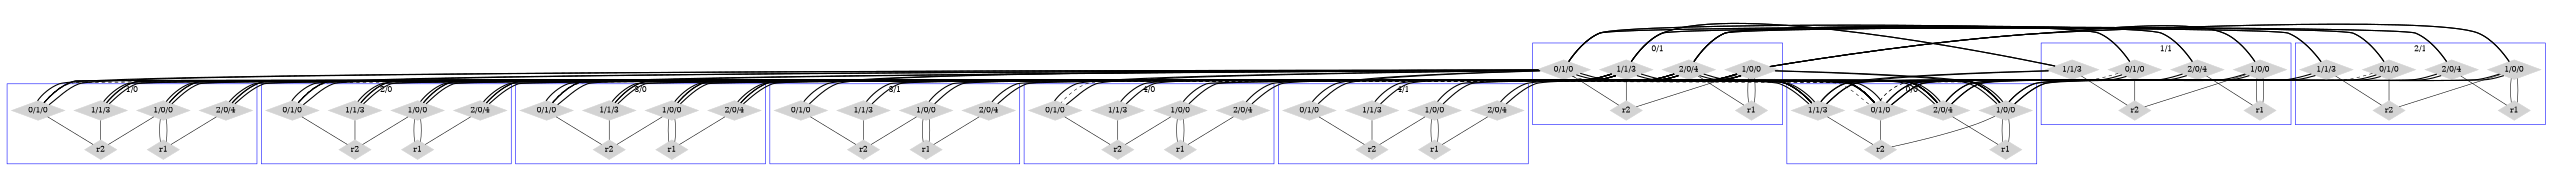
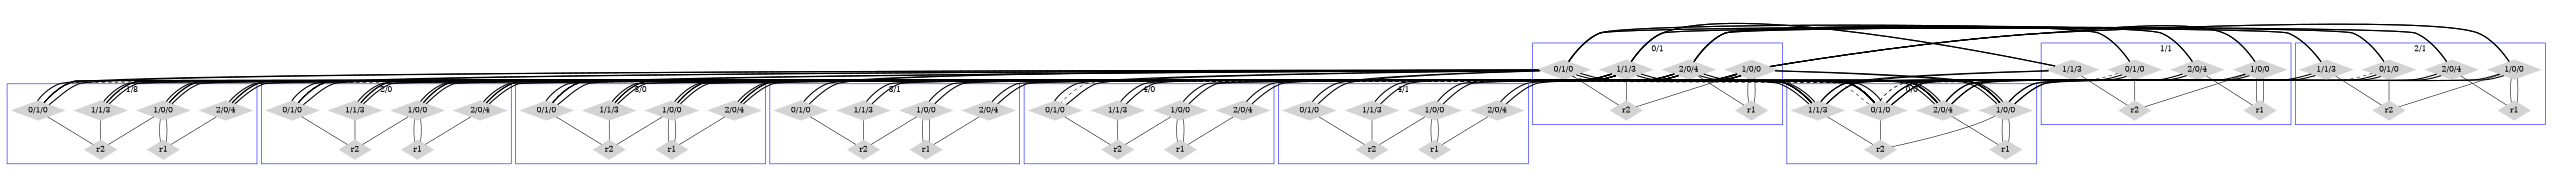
(132, 90) -> (132, 90)
